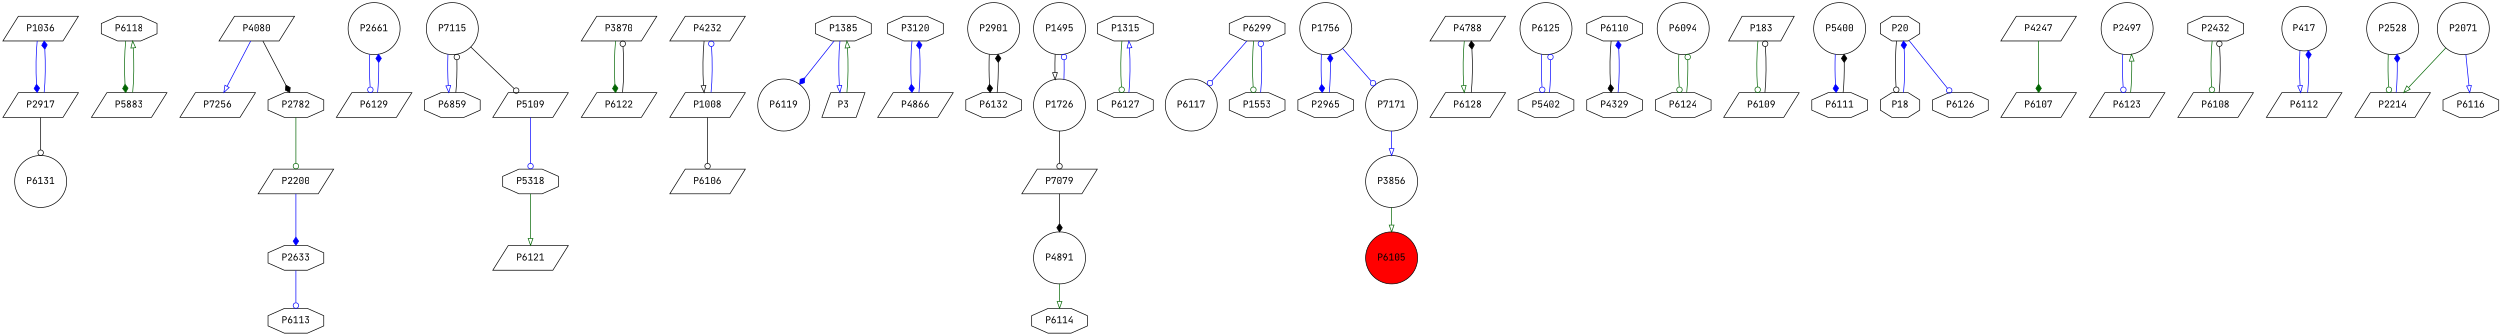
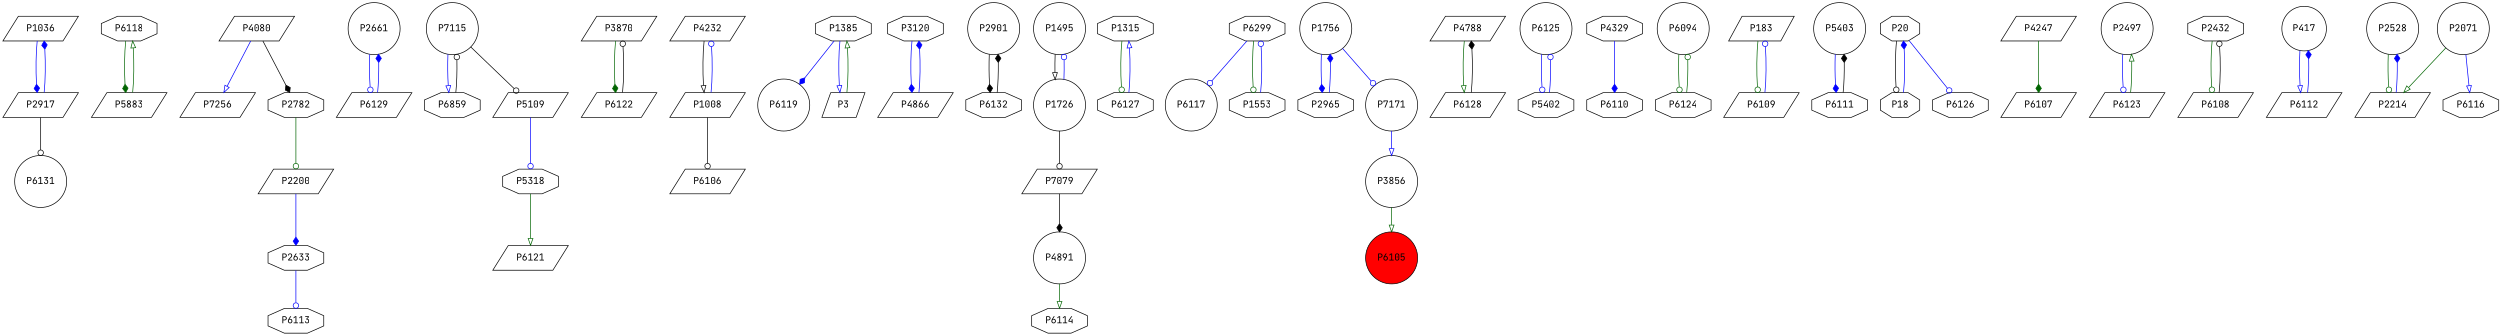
(1840, 29) -> (1840, 29)
(1610, 63) -> none
(1766, 69) -> (1766, 69)
